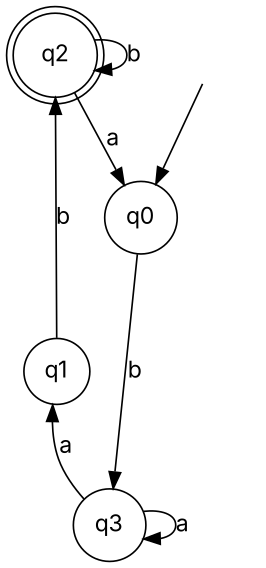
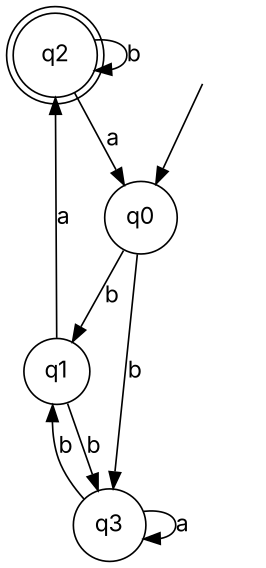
(63, 218) -> (63, 218)
none -> (102, 289)
none -> (80, 439)
(66, 447) -> (66, 447)
